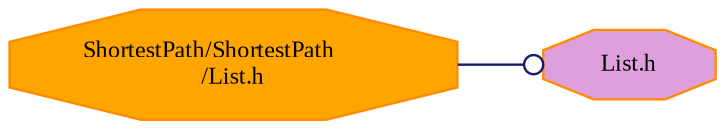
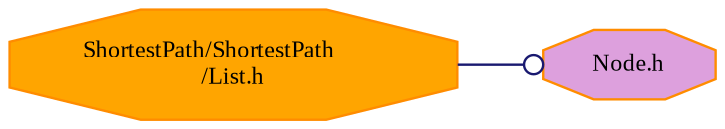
(629, 65) -> (629, 65)
